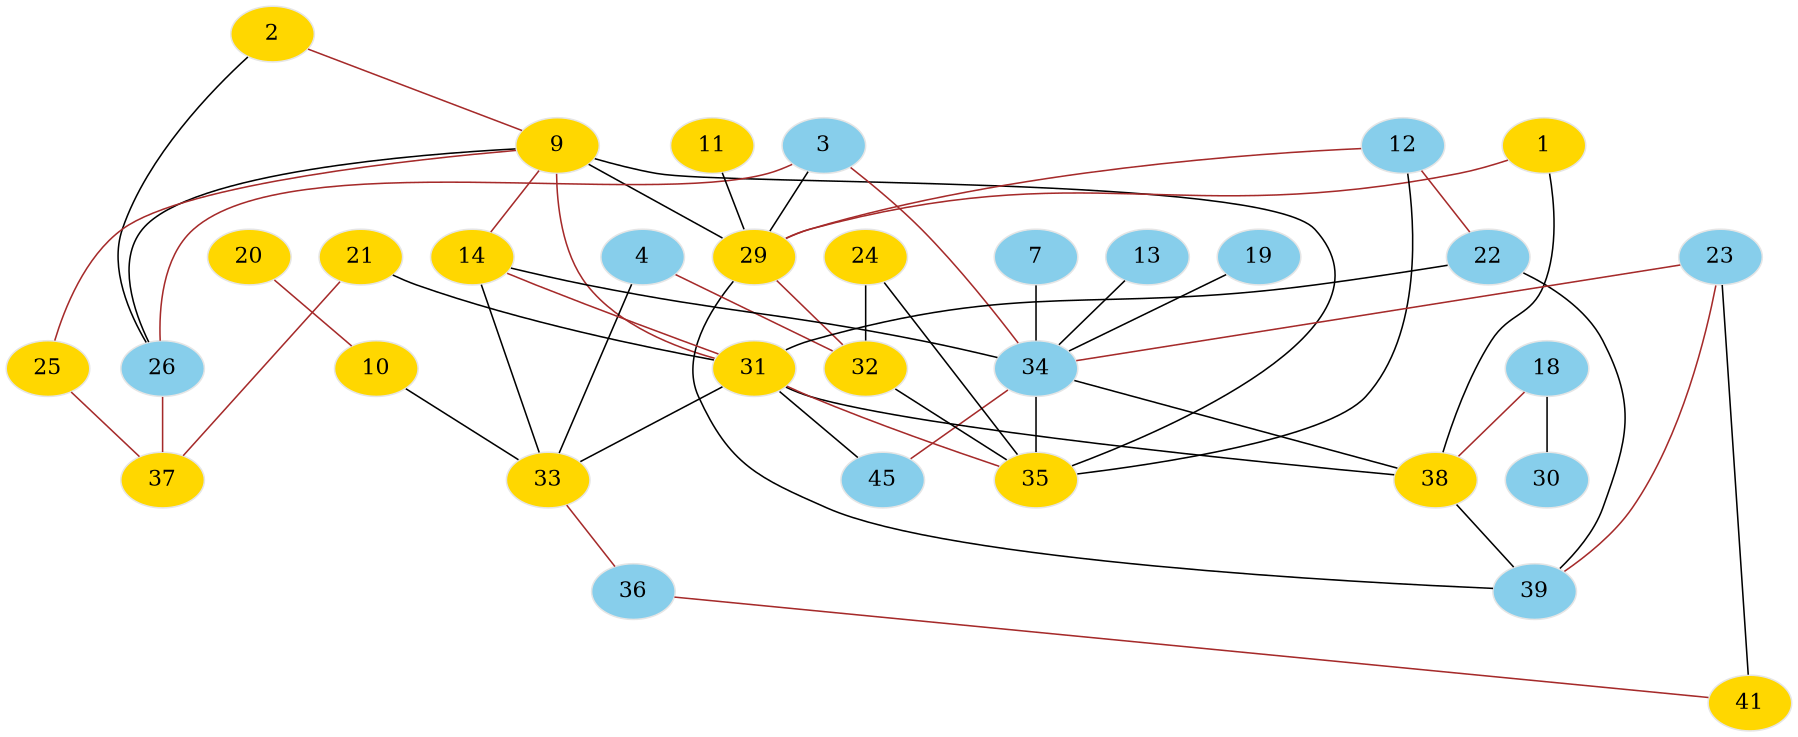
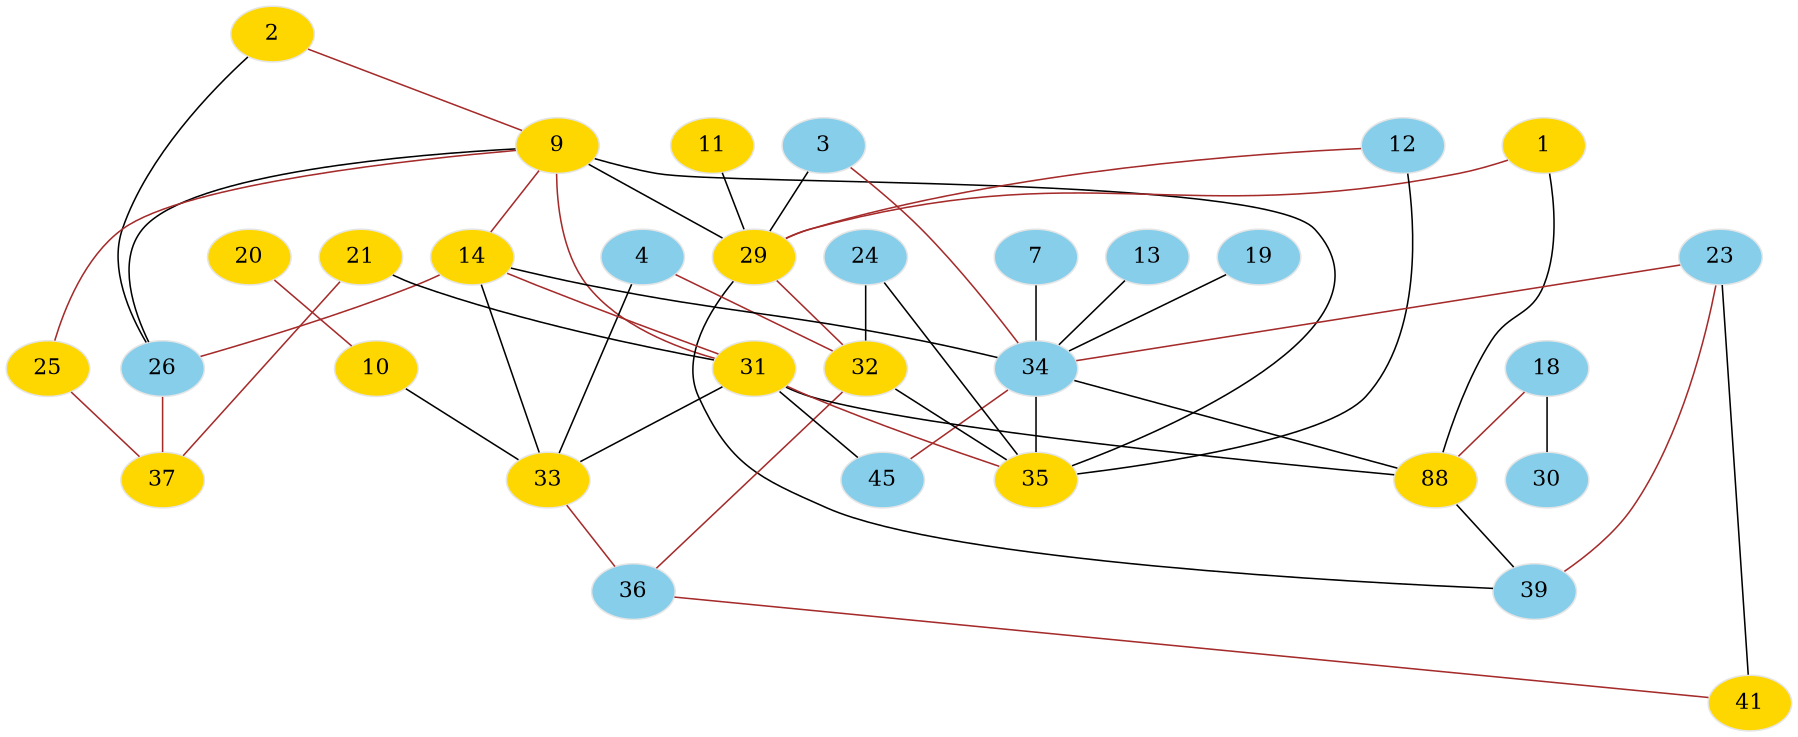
(430, 183) -> (333, 315)
(866, 257) -> (866, 257)
(1488, 257) -> none
none -> (749, 480)
(1436, 480) -> (1436, 480)
